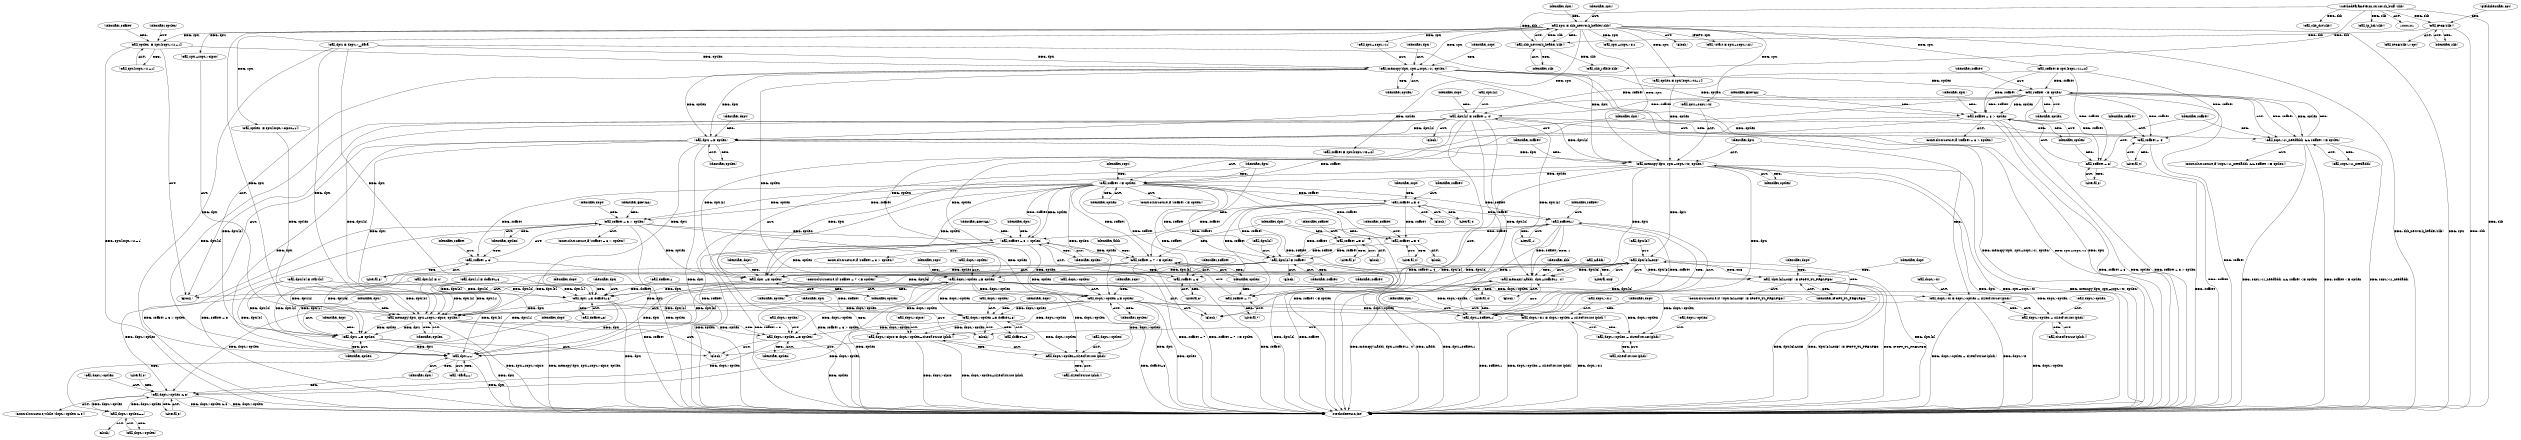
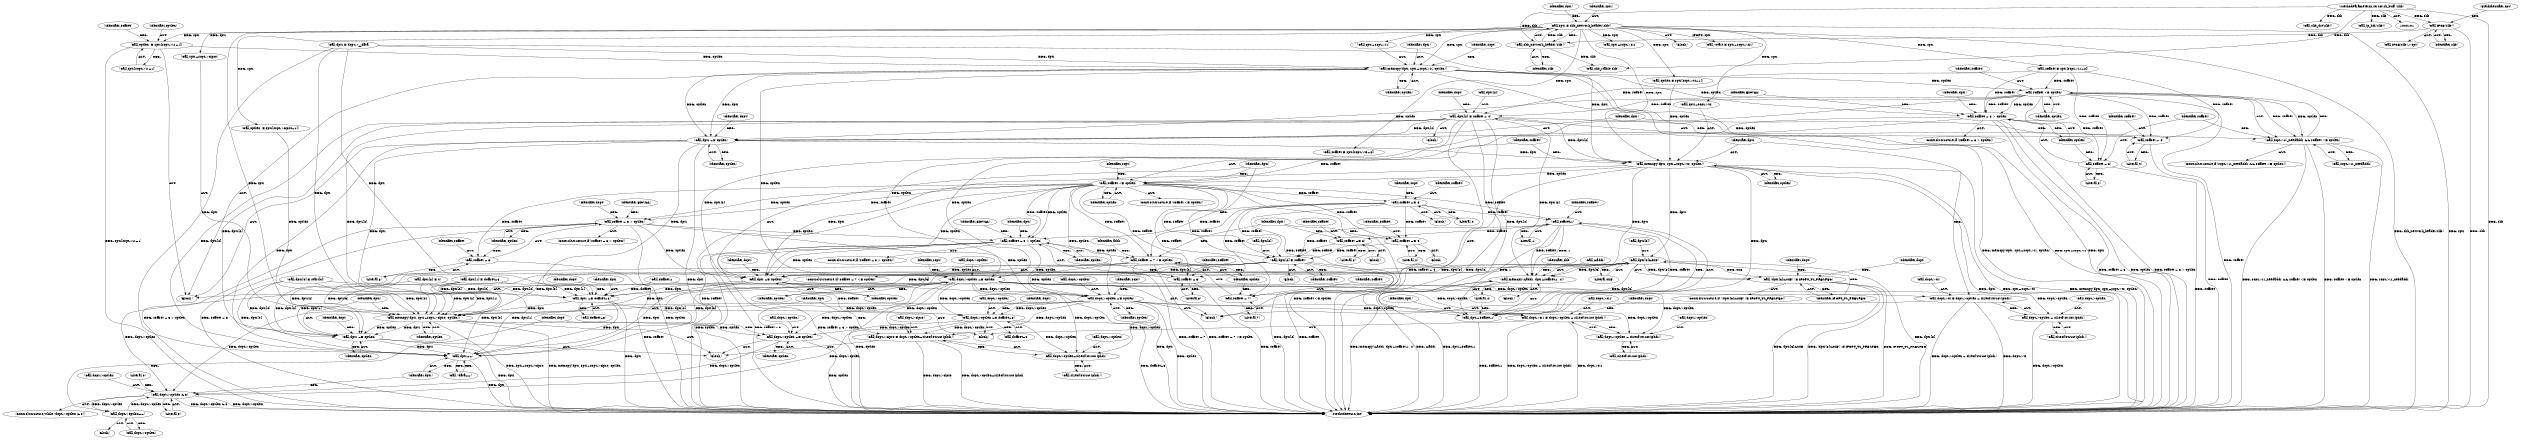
(460, 366) -> (460, 366)
